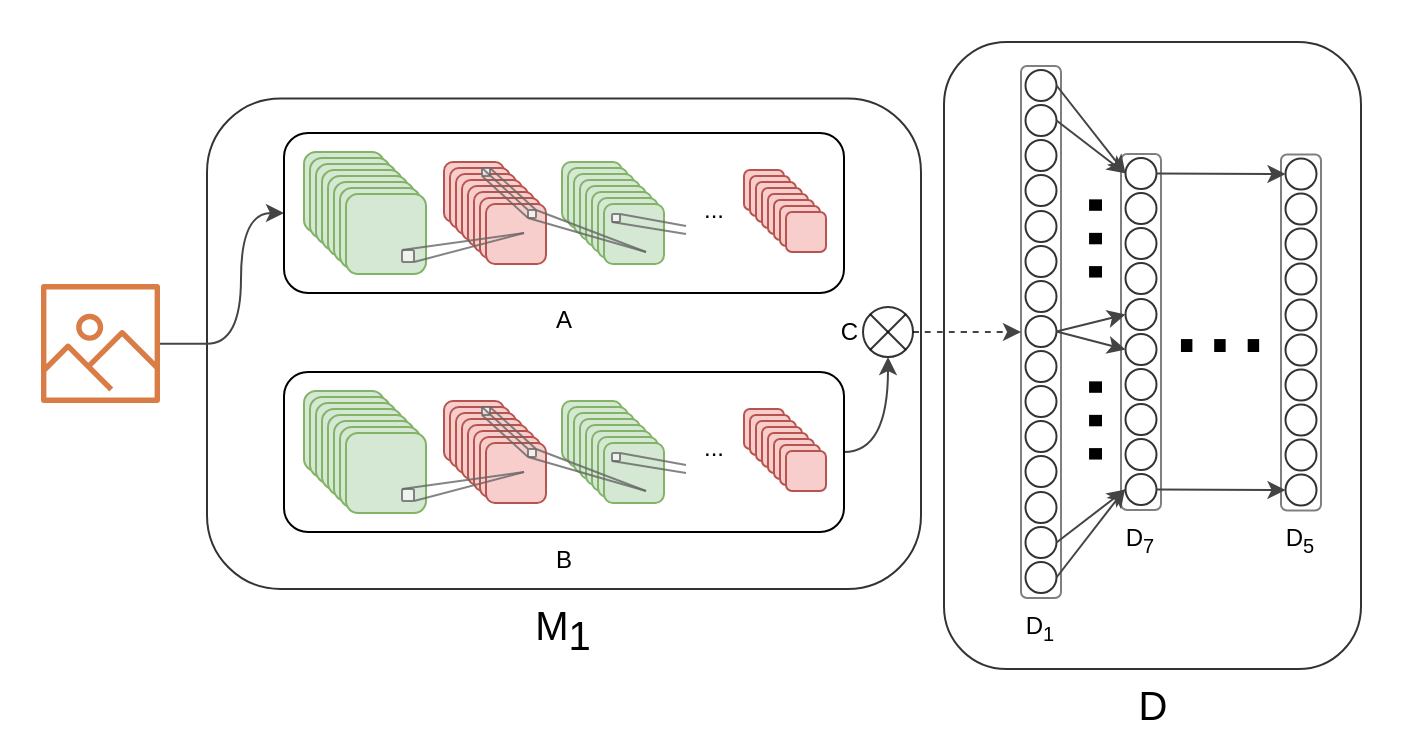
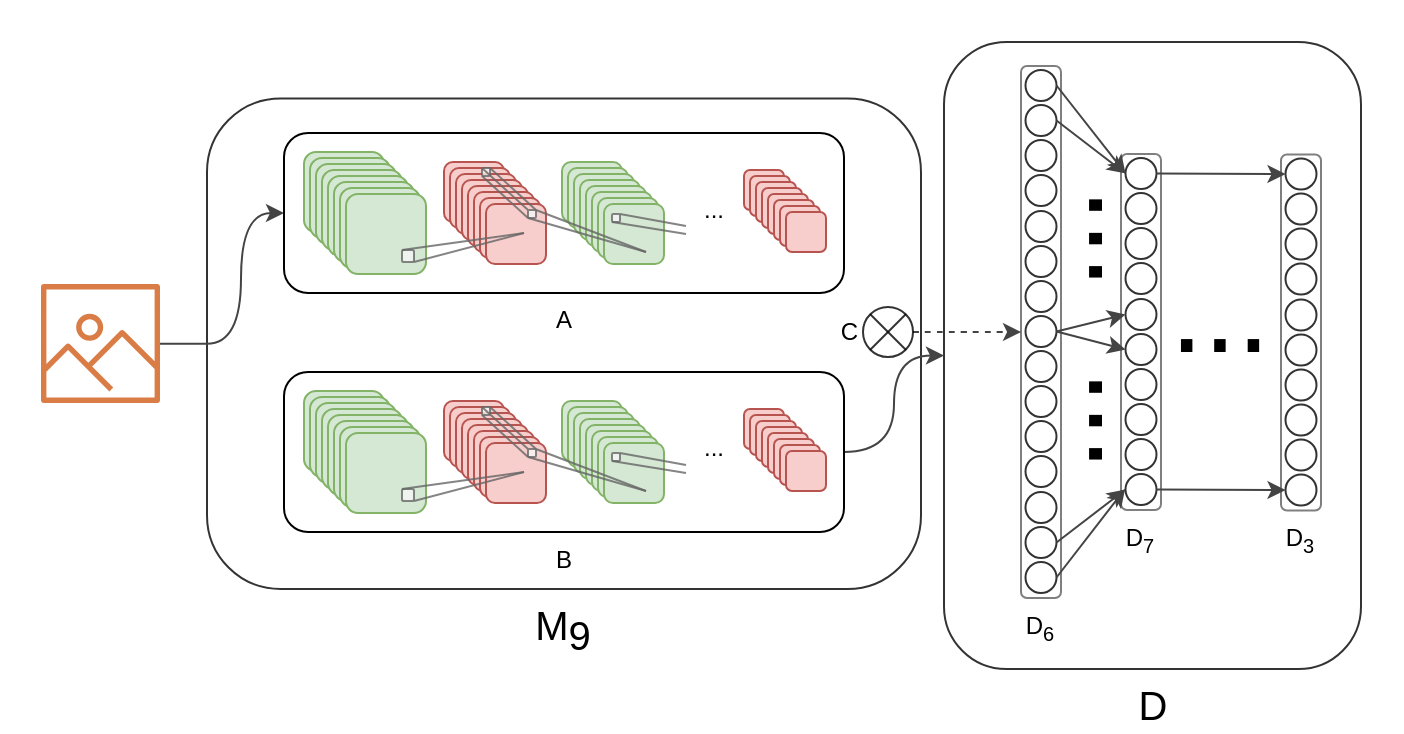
(883, 416) -> (894, 405)
(1301, 539) -> (1301, 539)
(564, 627) -> (564, 627)
(1041, 627) -> (1041, 627)
